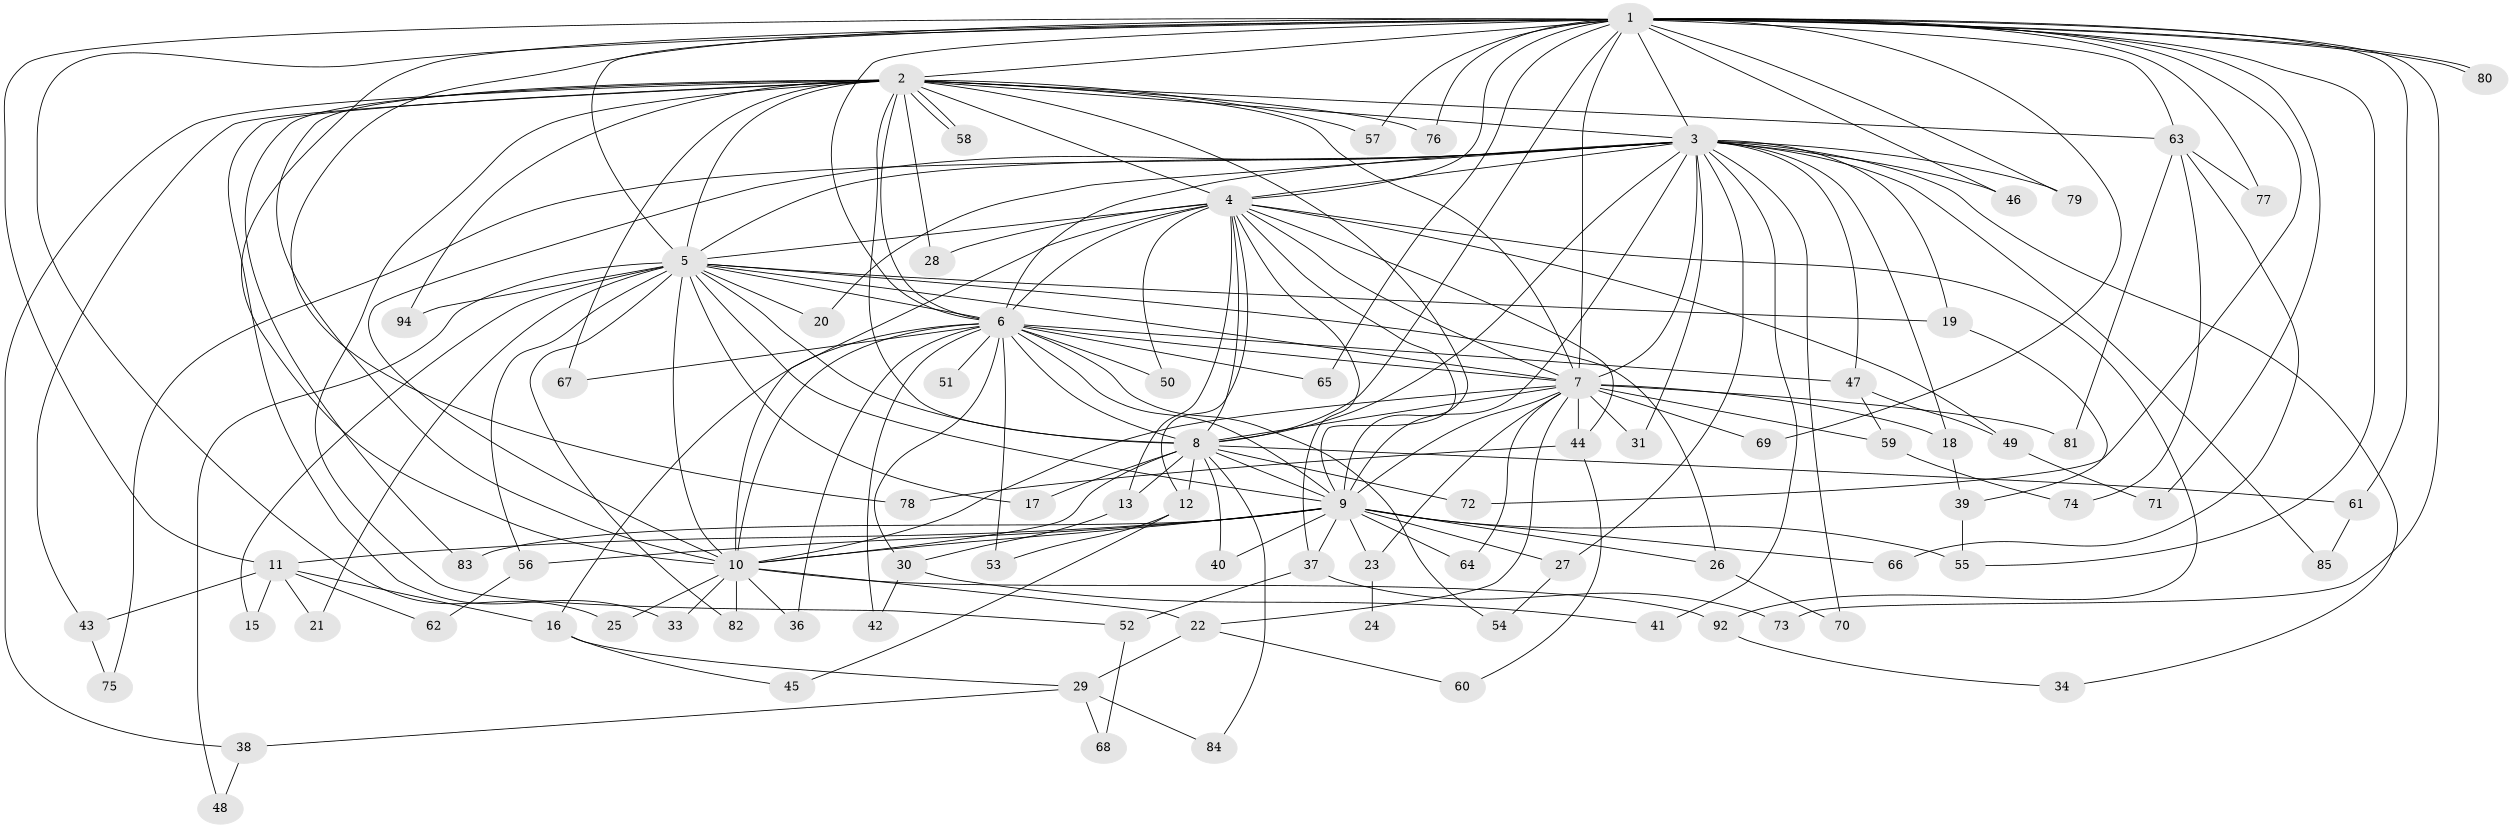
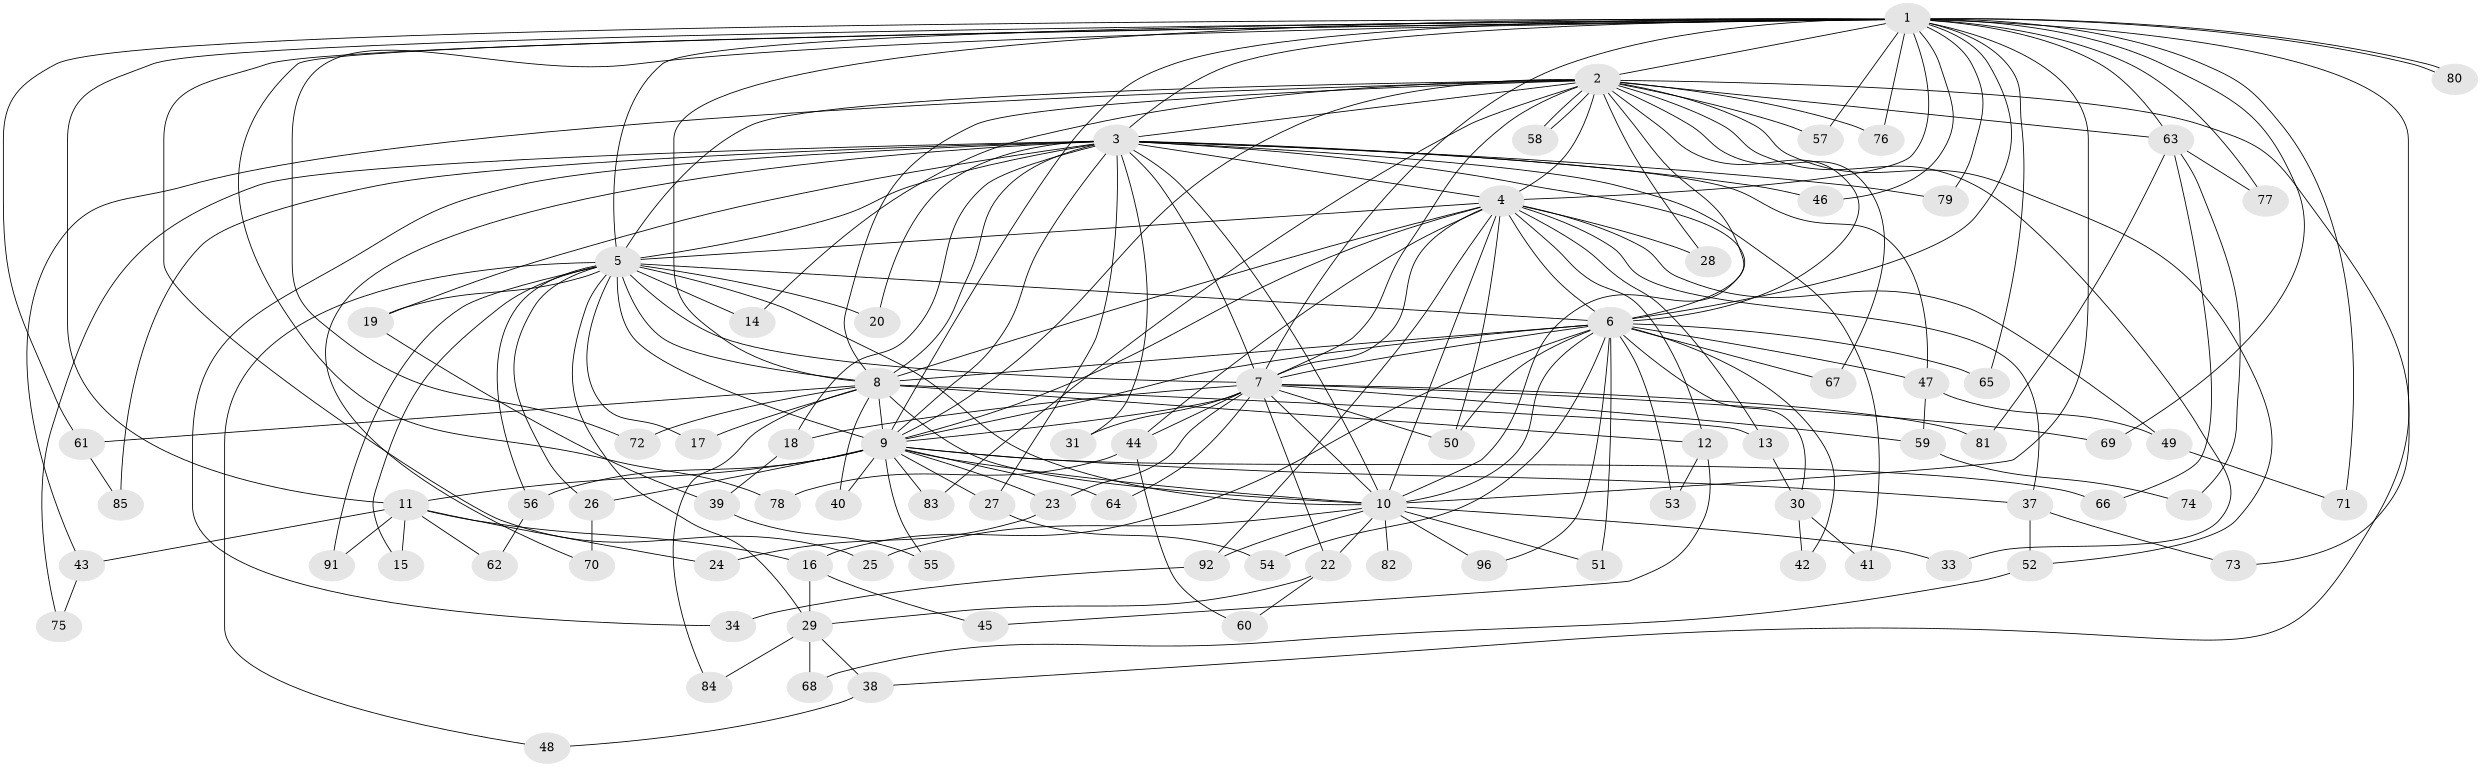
(2371, 117) -> (1293, 41)
(405, 323) -> (752, 323)
(1371, 416) -> (1355, 414)
(548, 428) -> (616, 470)
none -> (1492, 535)
none -> (615, 547)
(318, 627) -> (332, 566)
(797, 627) -> (1485, 566)
